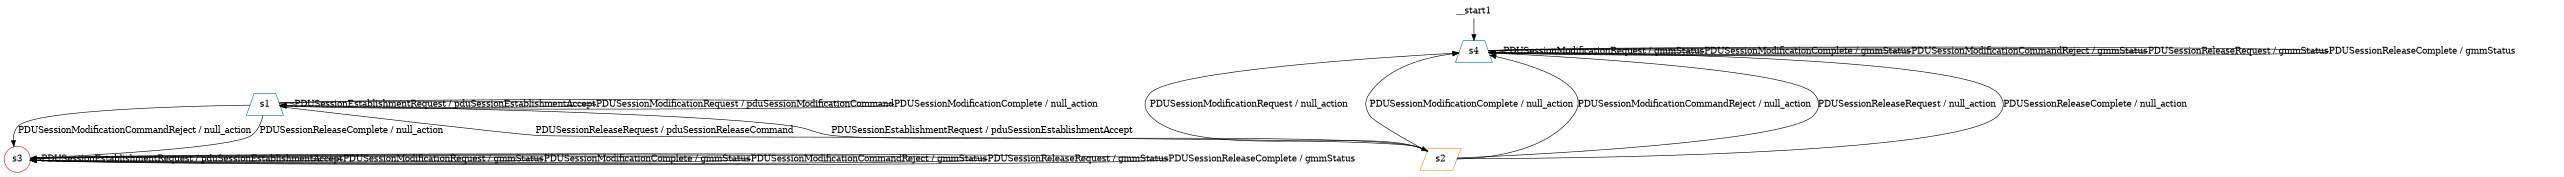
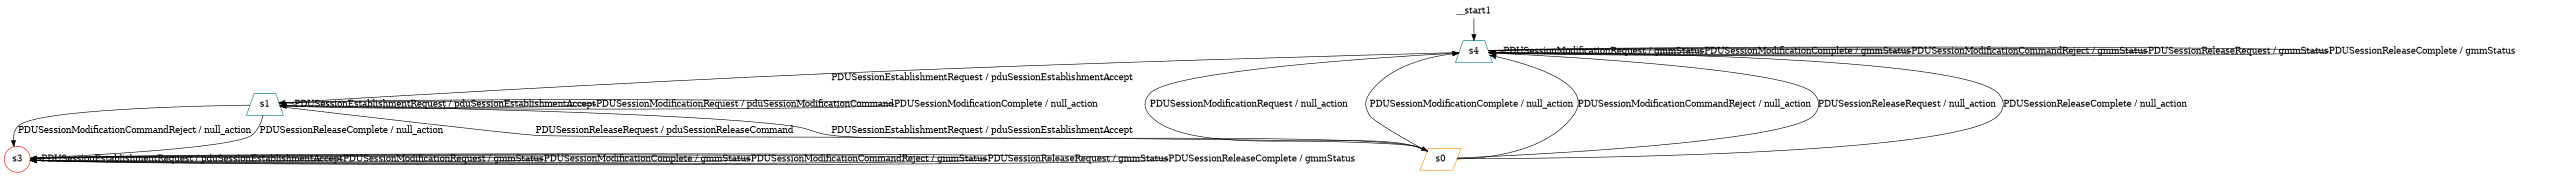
none -> (872, 72)
(1441, 159) -> (1441, 159)
